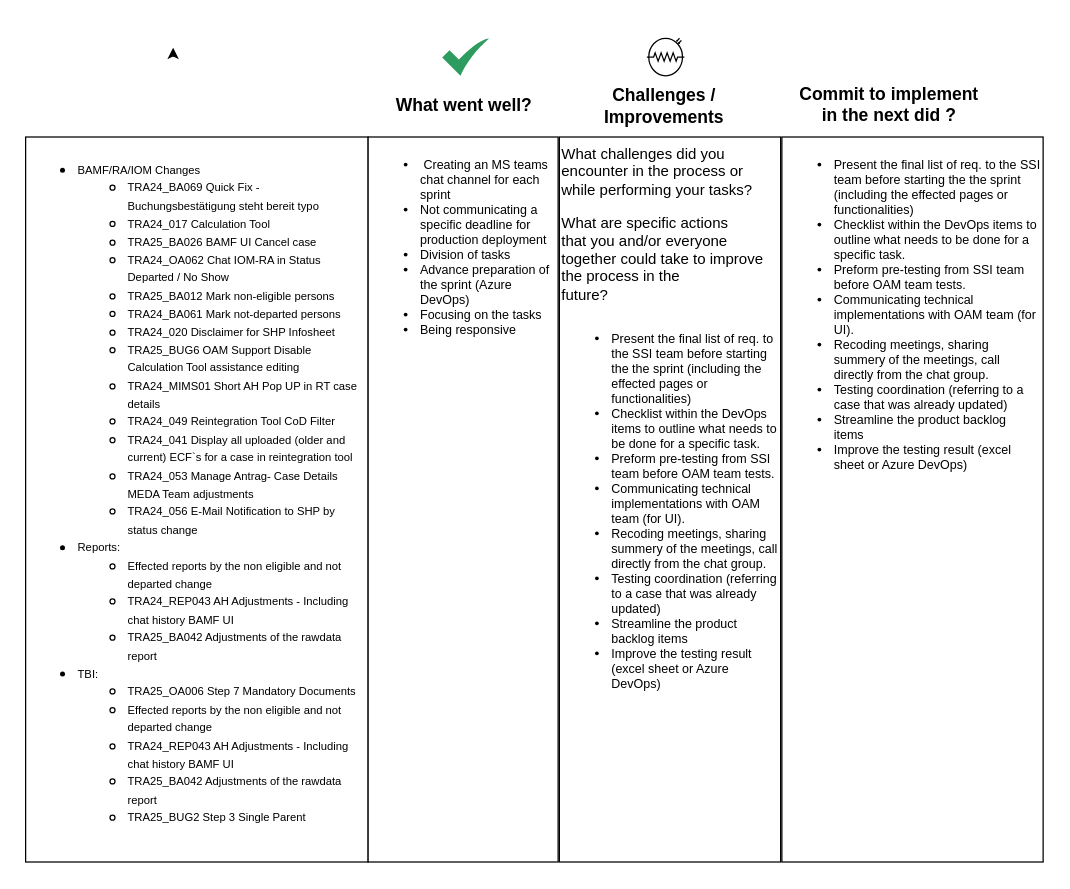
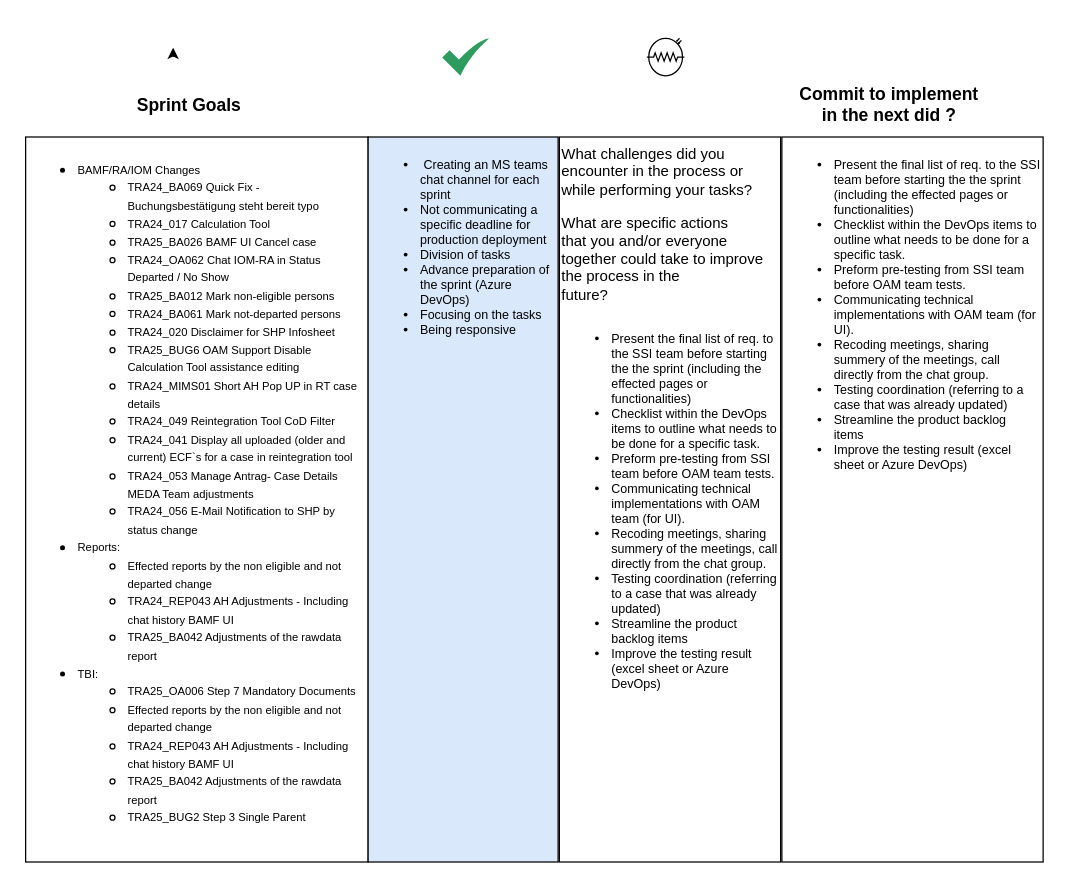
none -> (189, 106)
(464, 106) -> none
(664, 106) -> none
(463, 499) -> (463, 499)
